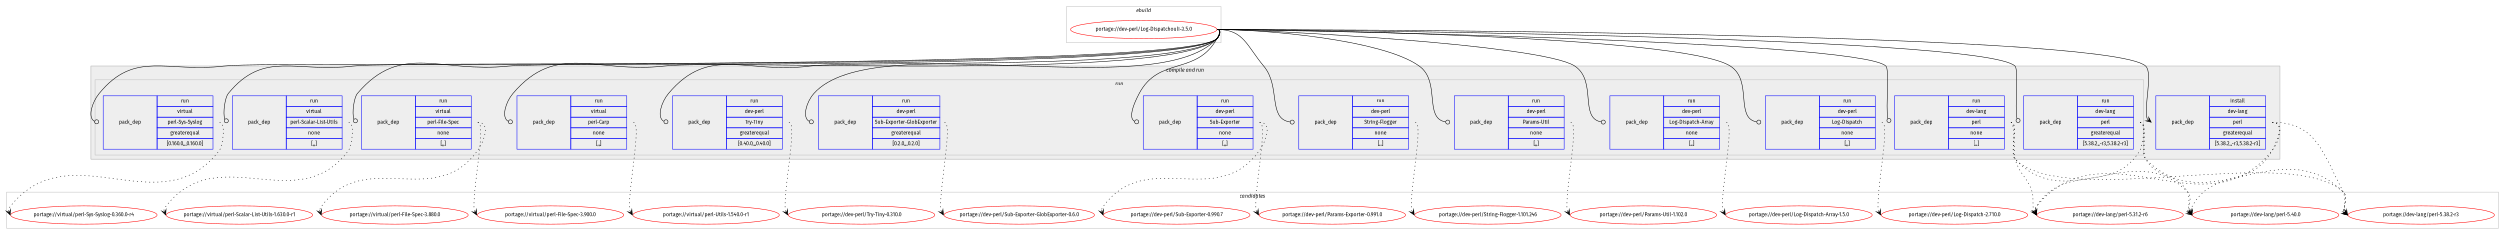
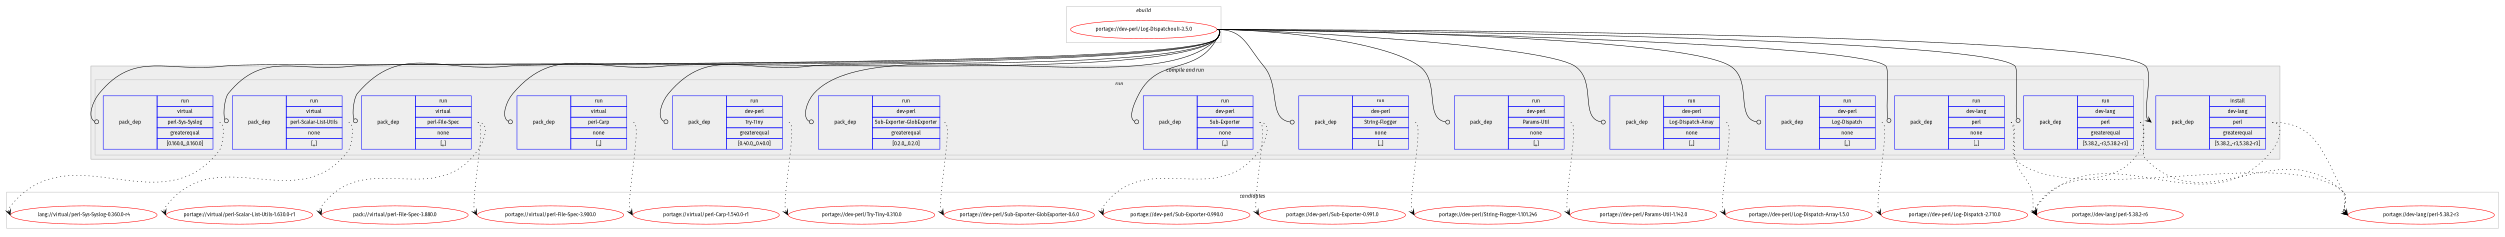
(84, 215) -> (84, 215)
(395, 215) -> (395, 215)
(706, 215) -> (706, 215)
(1177, 215) -> (1177, 215)
(1332, 215) -> (1332, 215)
(1643, 215) -> (1643, 215)
(2110, 215) -> (2110, 215)
(2266, 215) -> none
